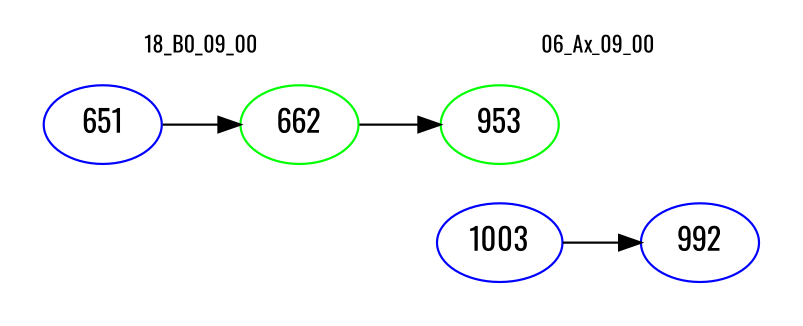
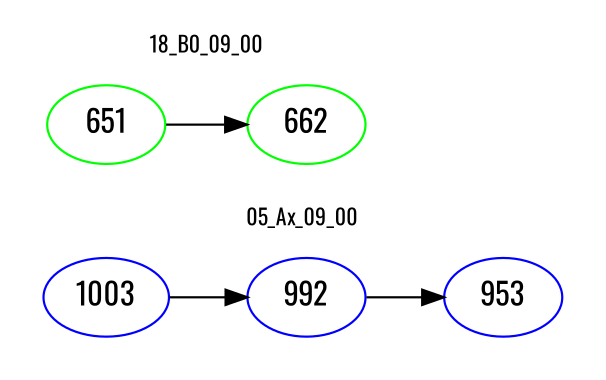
(598, 47) -> (303, 220)
(103, 125) -> (106, 125)
(390, 125) -> (394, 297)
(500, 125) -> (503, 297)
